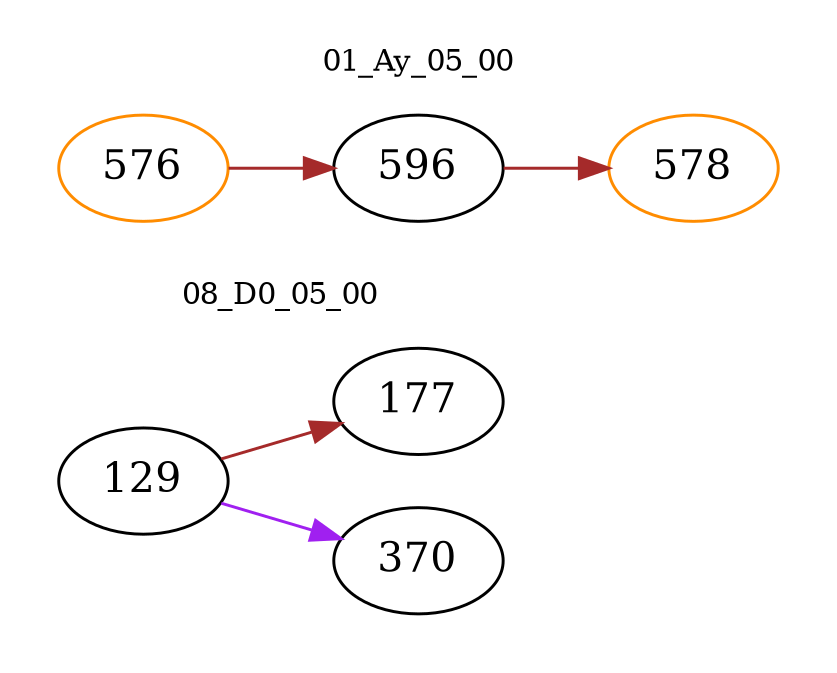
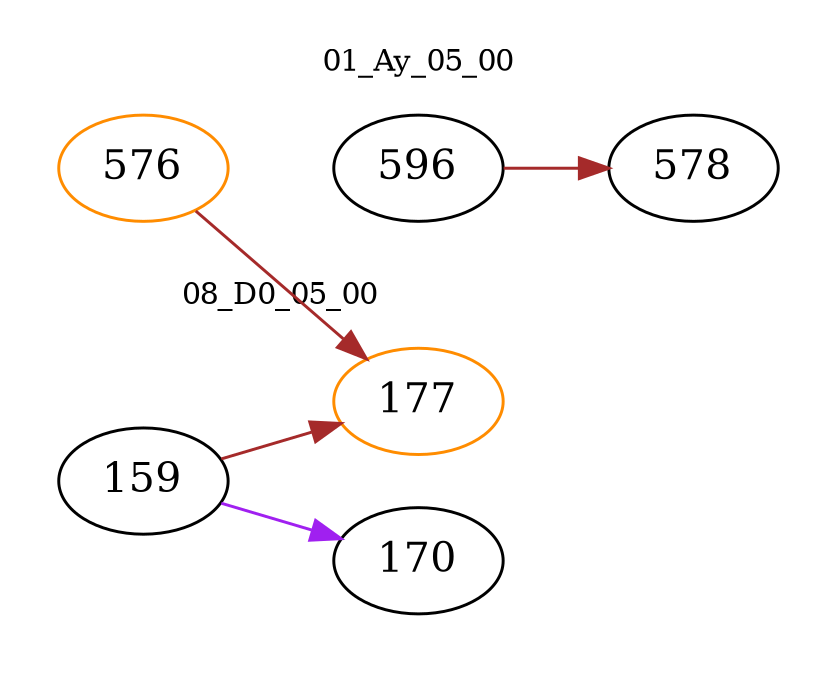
(266, 168) -> (284, 288)
(694, 168) -> (694, 168)
(418, 401) -> (418, 401)
(143, 481) -> (143, 481)
(418, 561) -> (418, 561)
